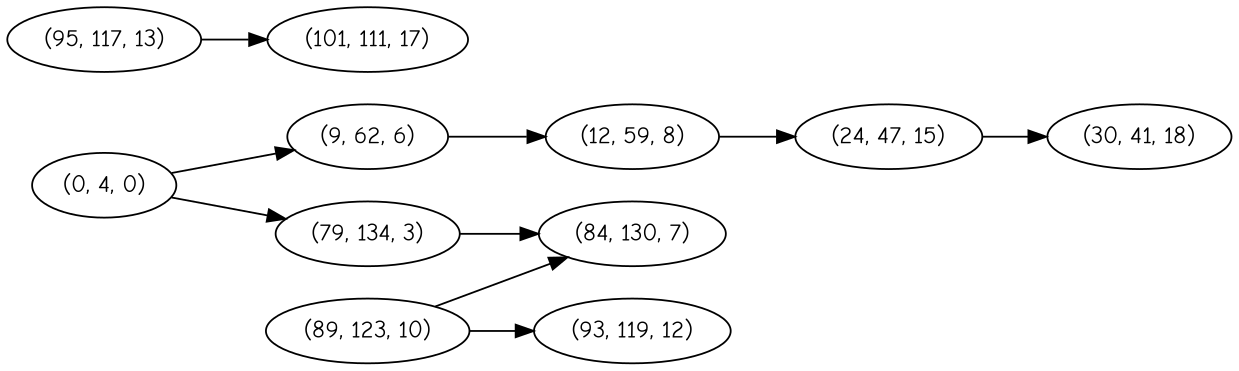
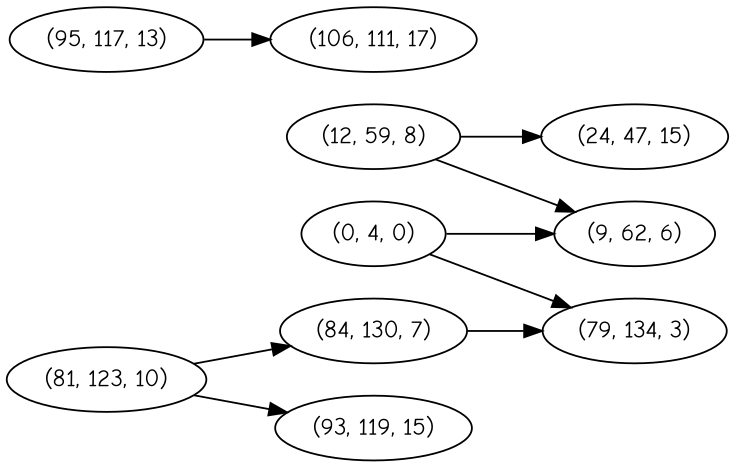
(368, 40) -> (374, 40)
(488, 137) -> (497, 182)
(1139, 137) -> none
(490, 234) -> (496, 331)
(368, 331) -> (107, 380)
(632, 331) -> (374, 428)
